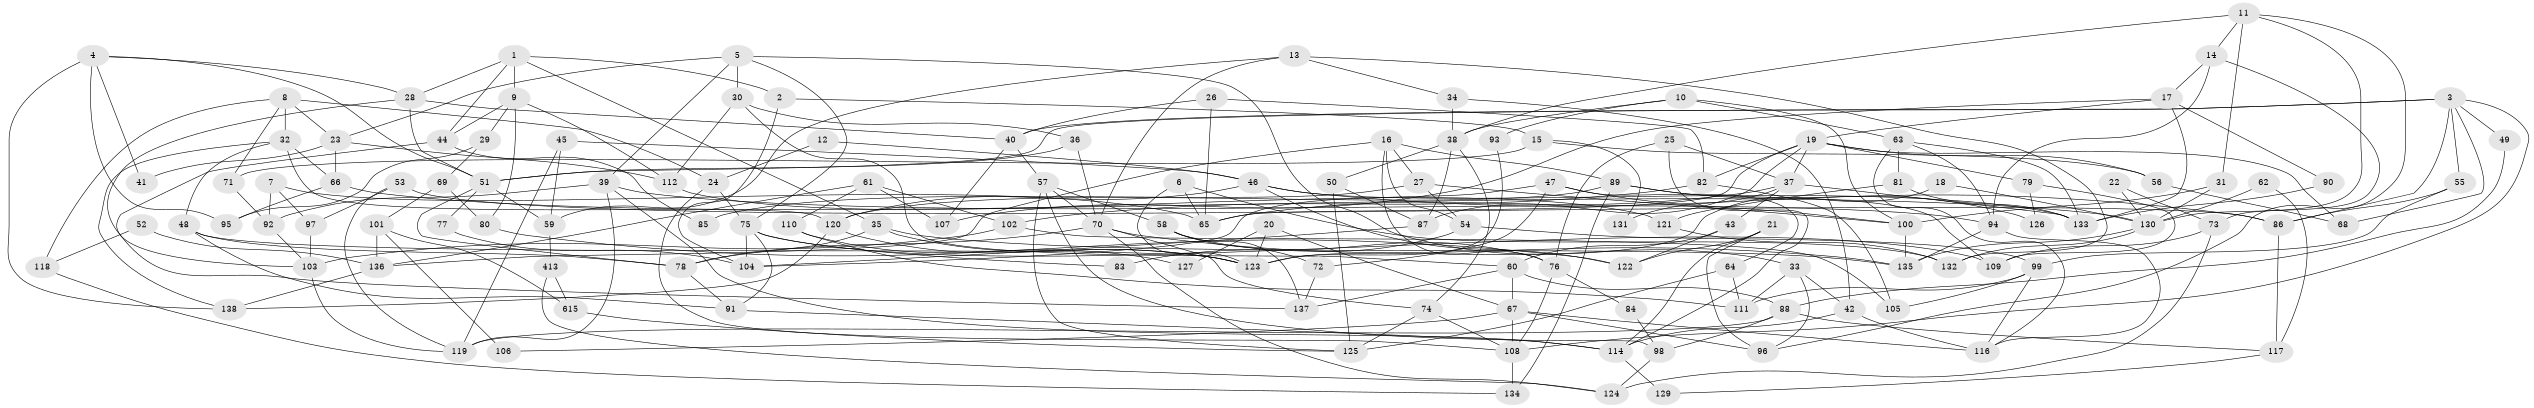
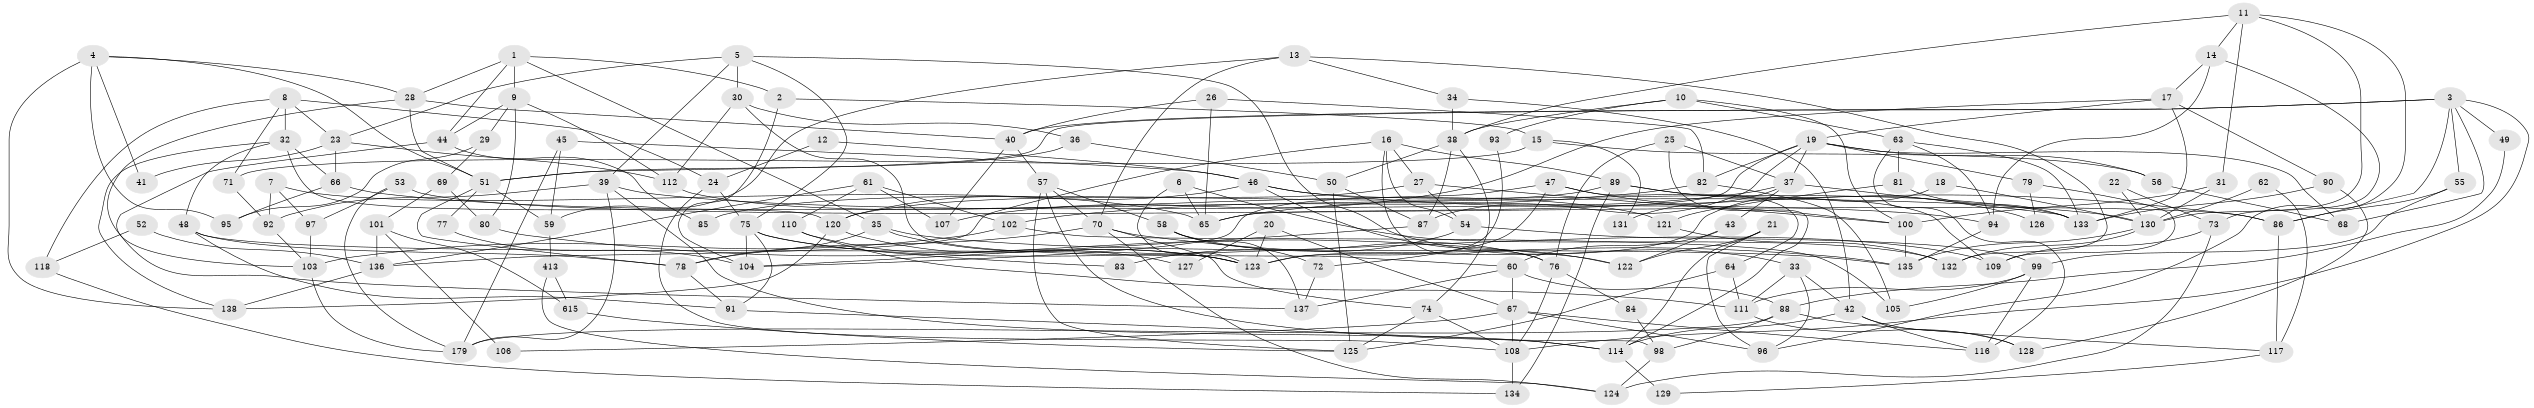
(1087, 183) -> (1193, 159)
(2160, 294) -> none
(460, 352) -> (460, 352)
none -> (2027, 352)
